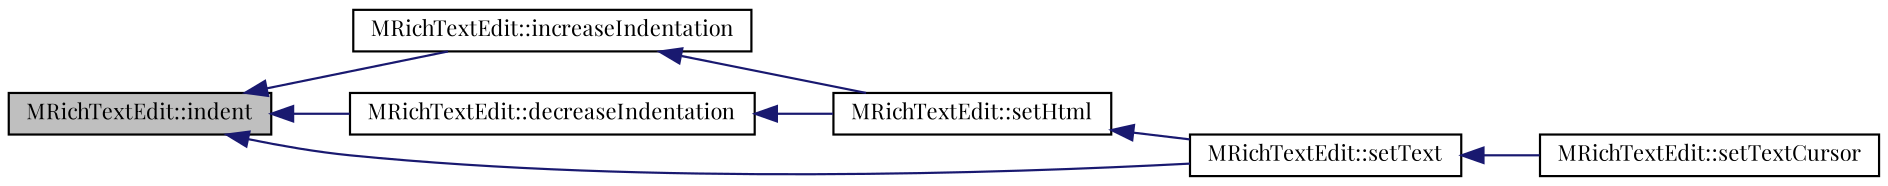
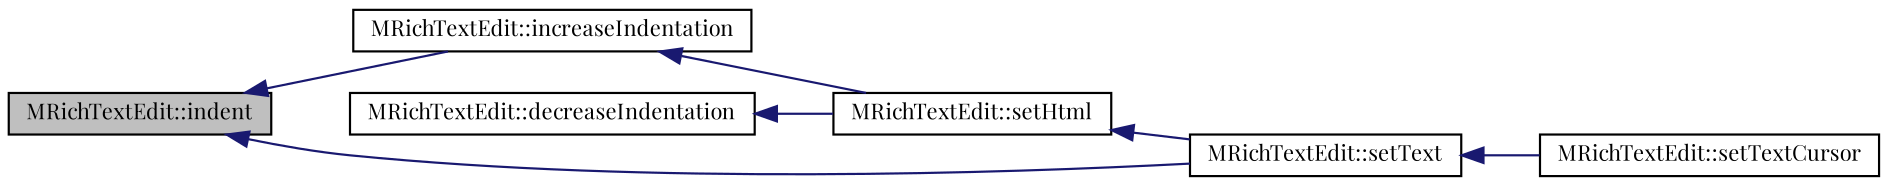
(321, 114) -> none
